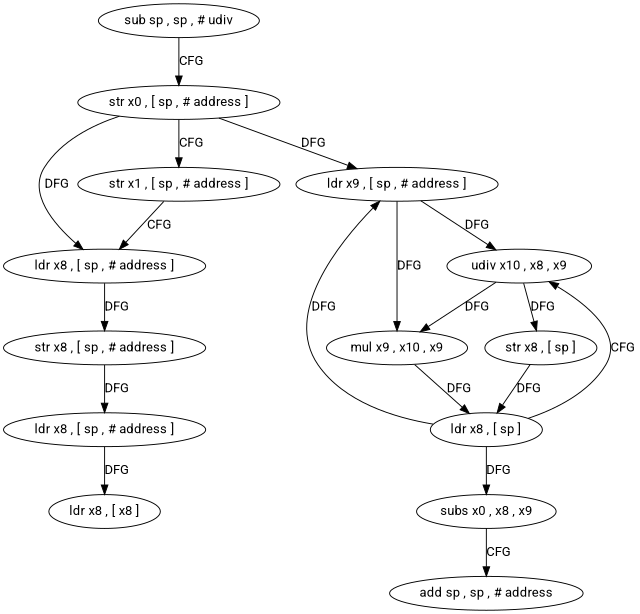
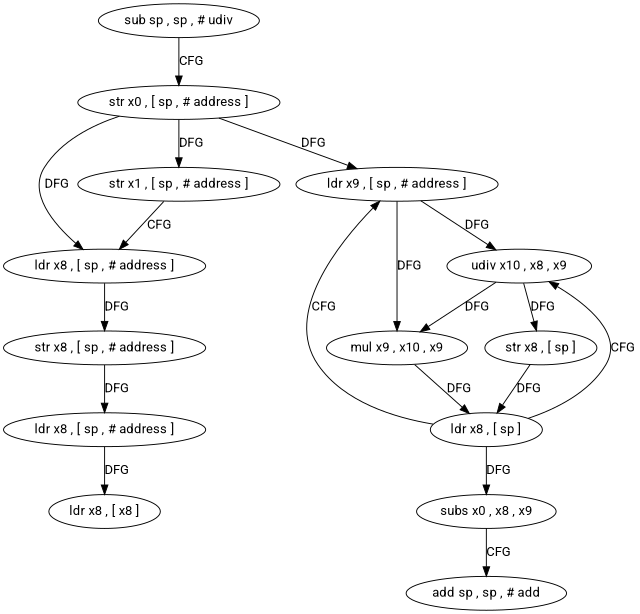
(192, 143) -> (192, 143)
(324, 307) -> (324, 307)
(486, 593) -> (486, 593)
